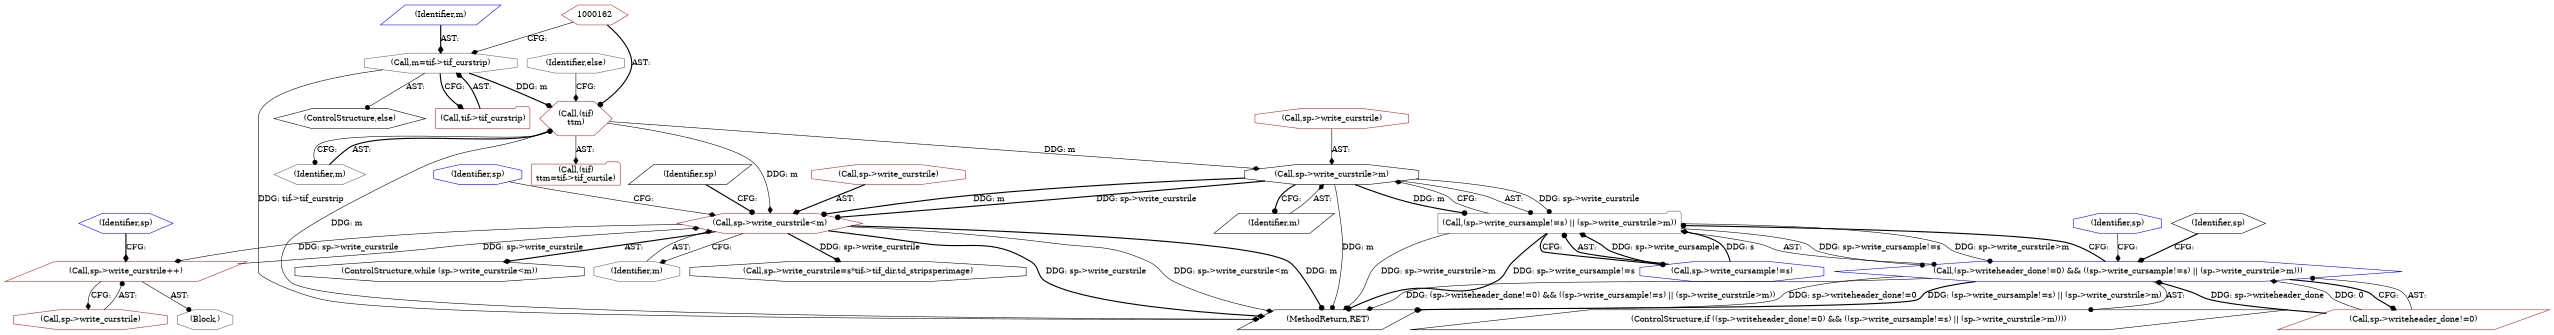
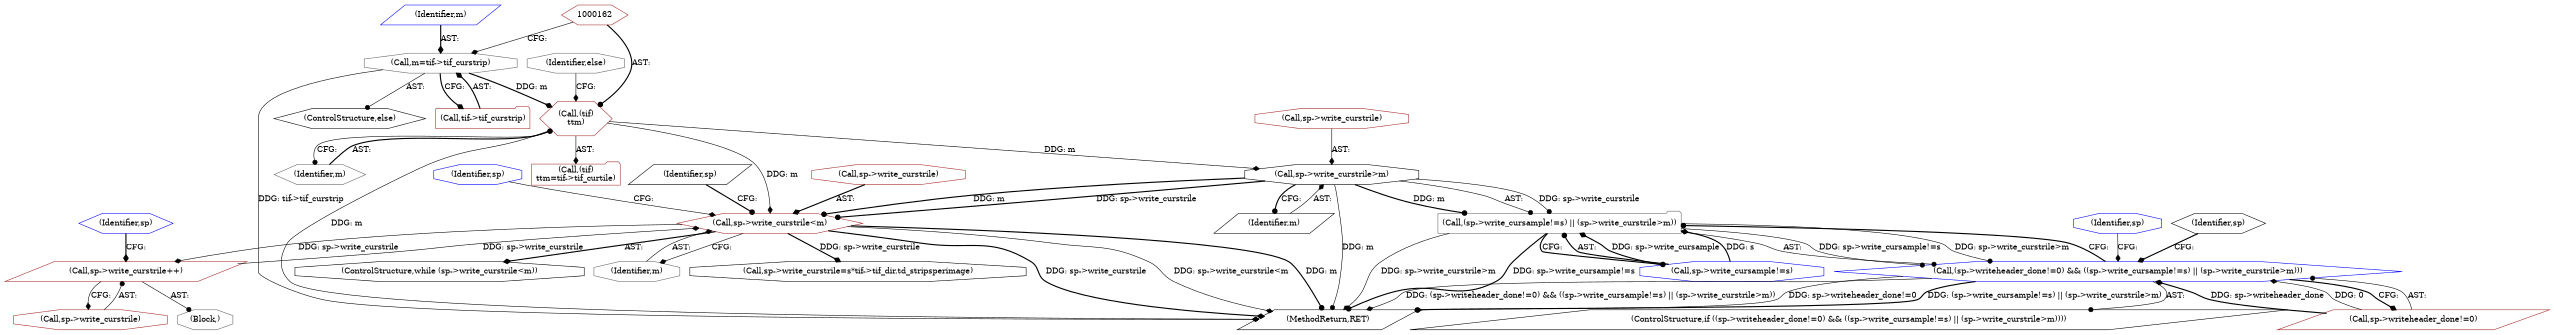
(1446, 196) -> none
